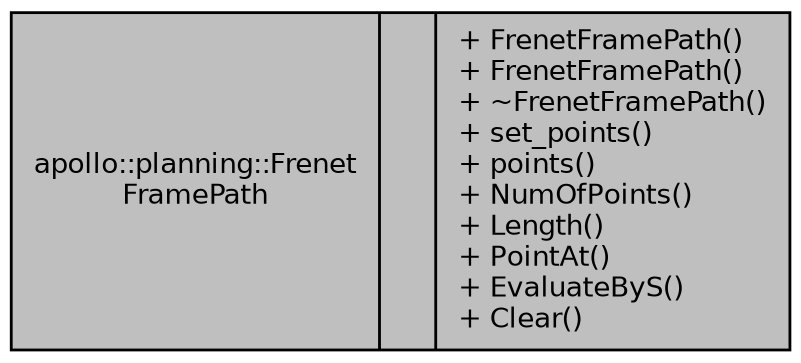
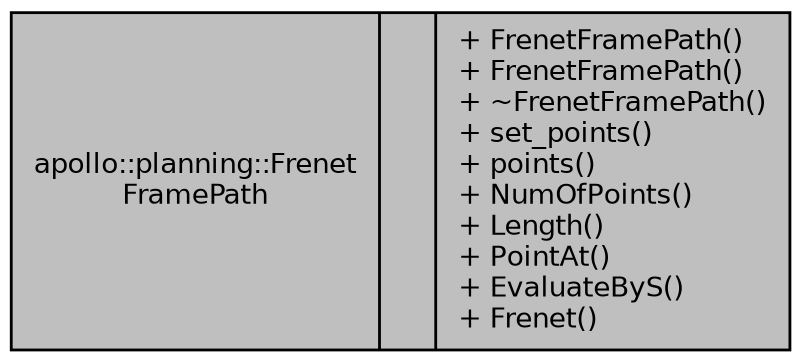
(521, 319) -> (528, 319)
